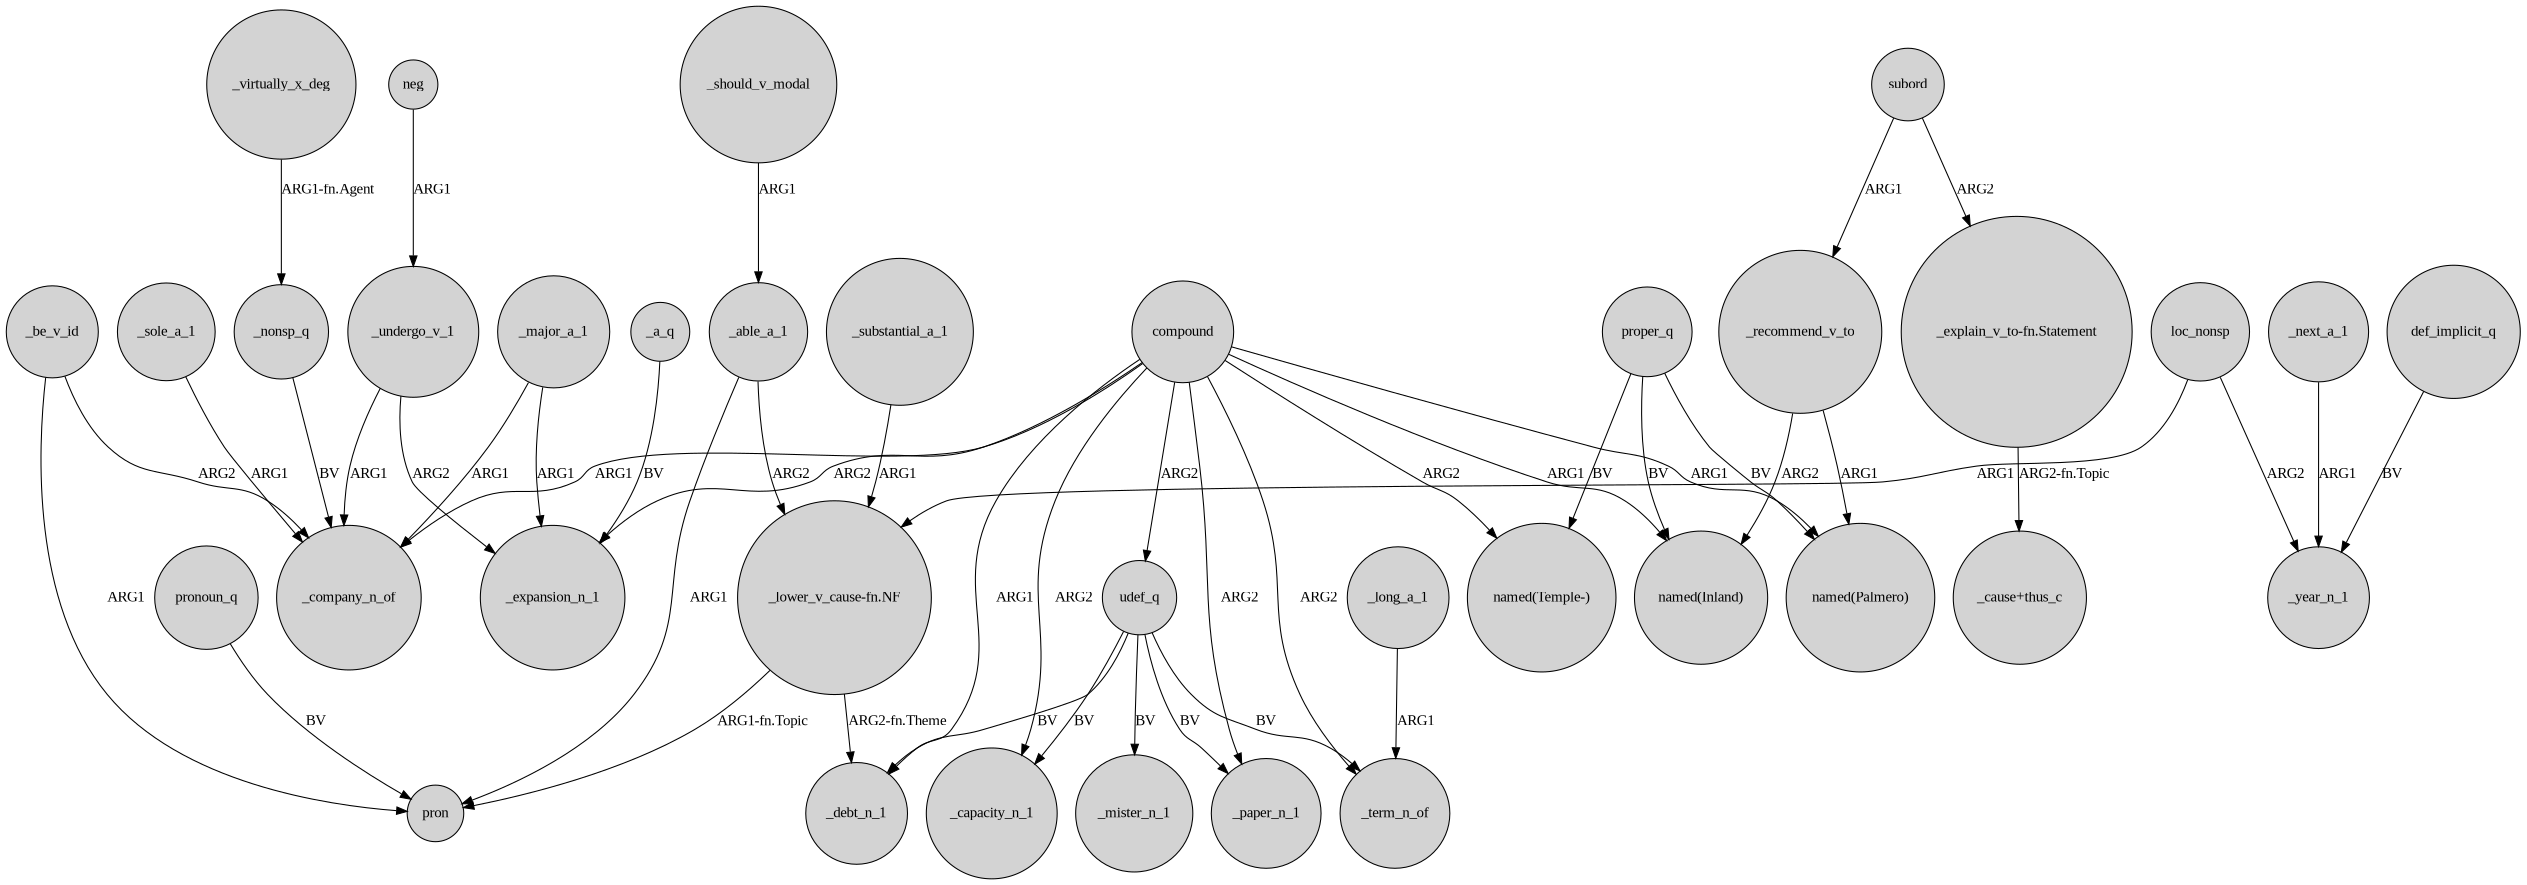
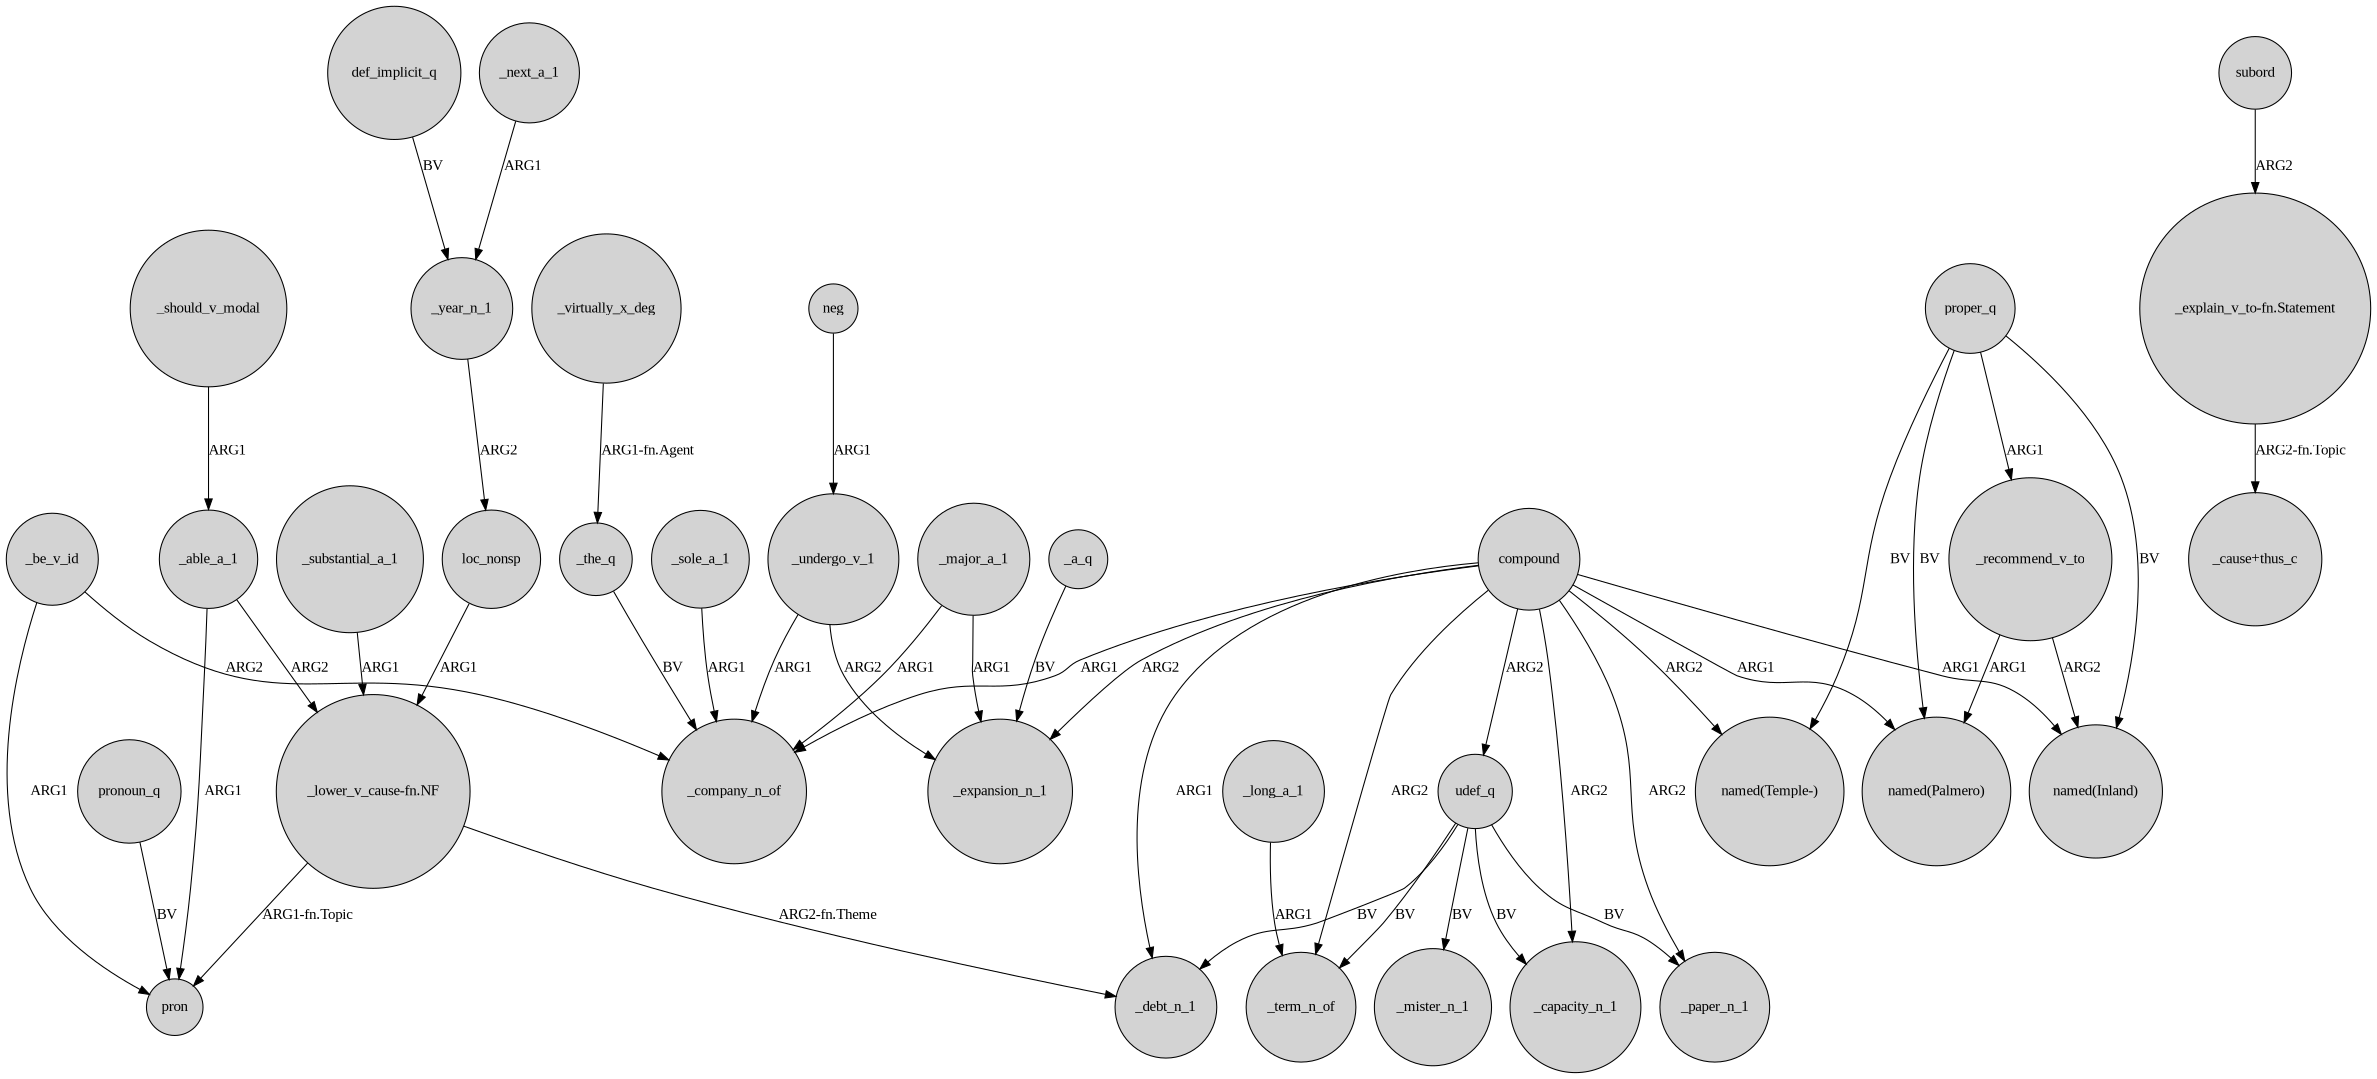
(1865, 183) -> (1995, 411)
(281, 332) -> (596, 559)
(2257, 459) -> (476, 429)
